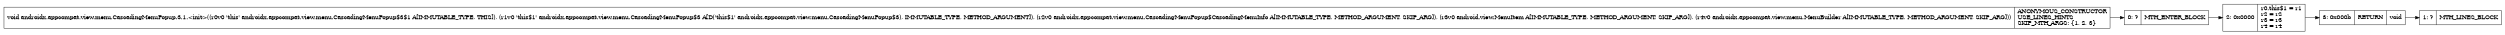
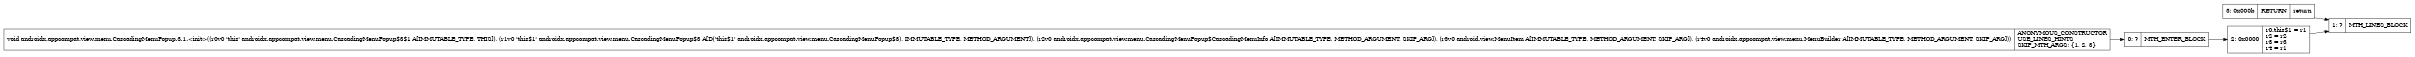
(2396, 17) -> (2302, 11)
(2310, 18) -> (2317, 33)
(2272, 26) -> (2276, 48)
